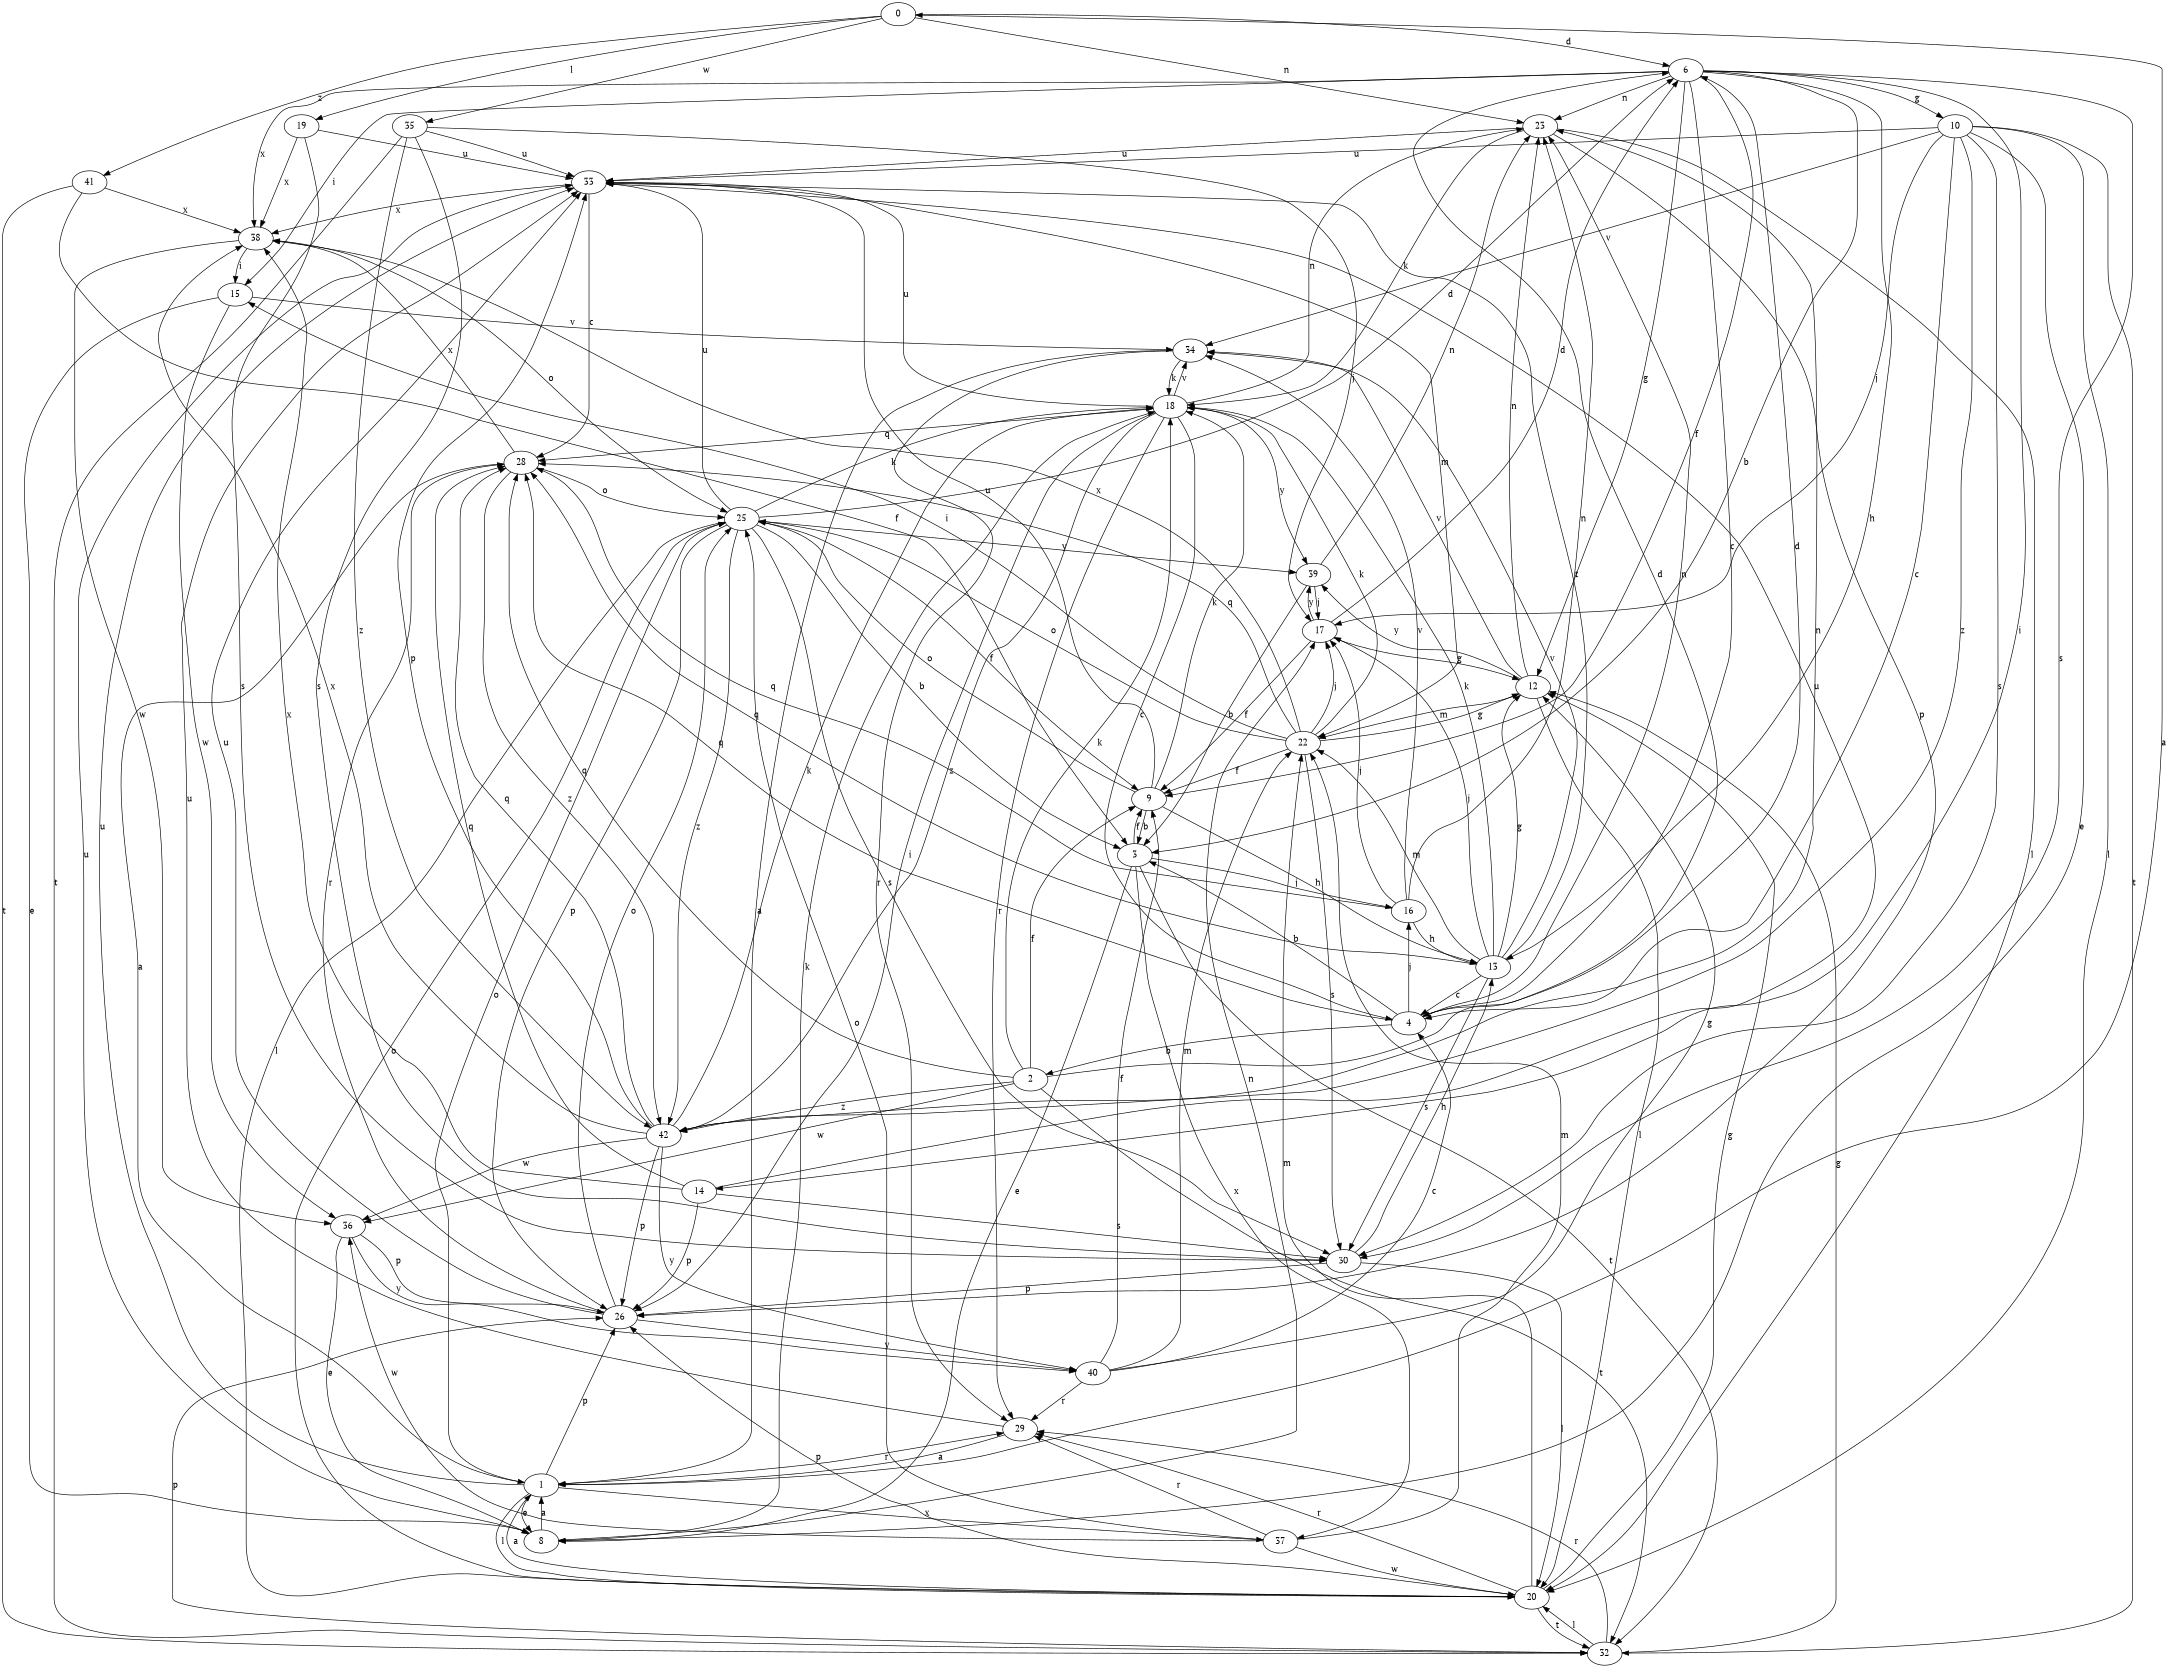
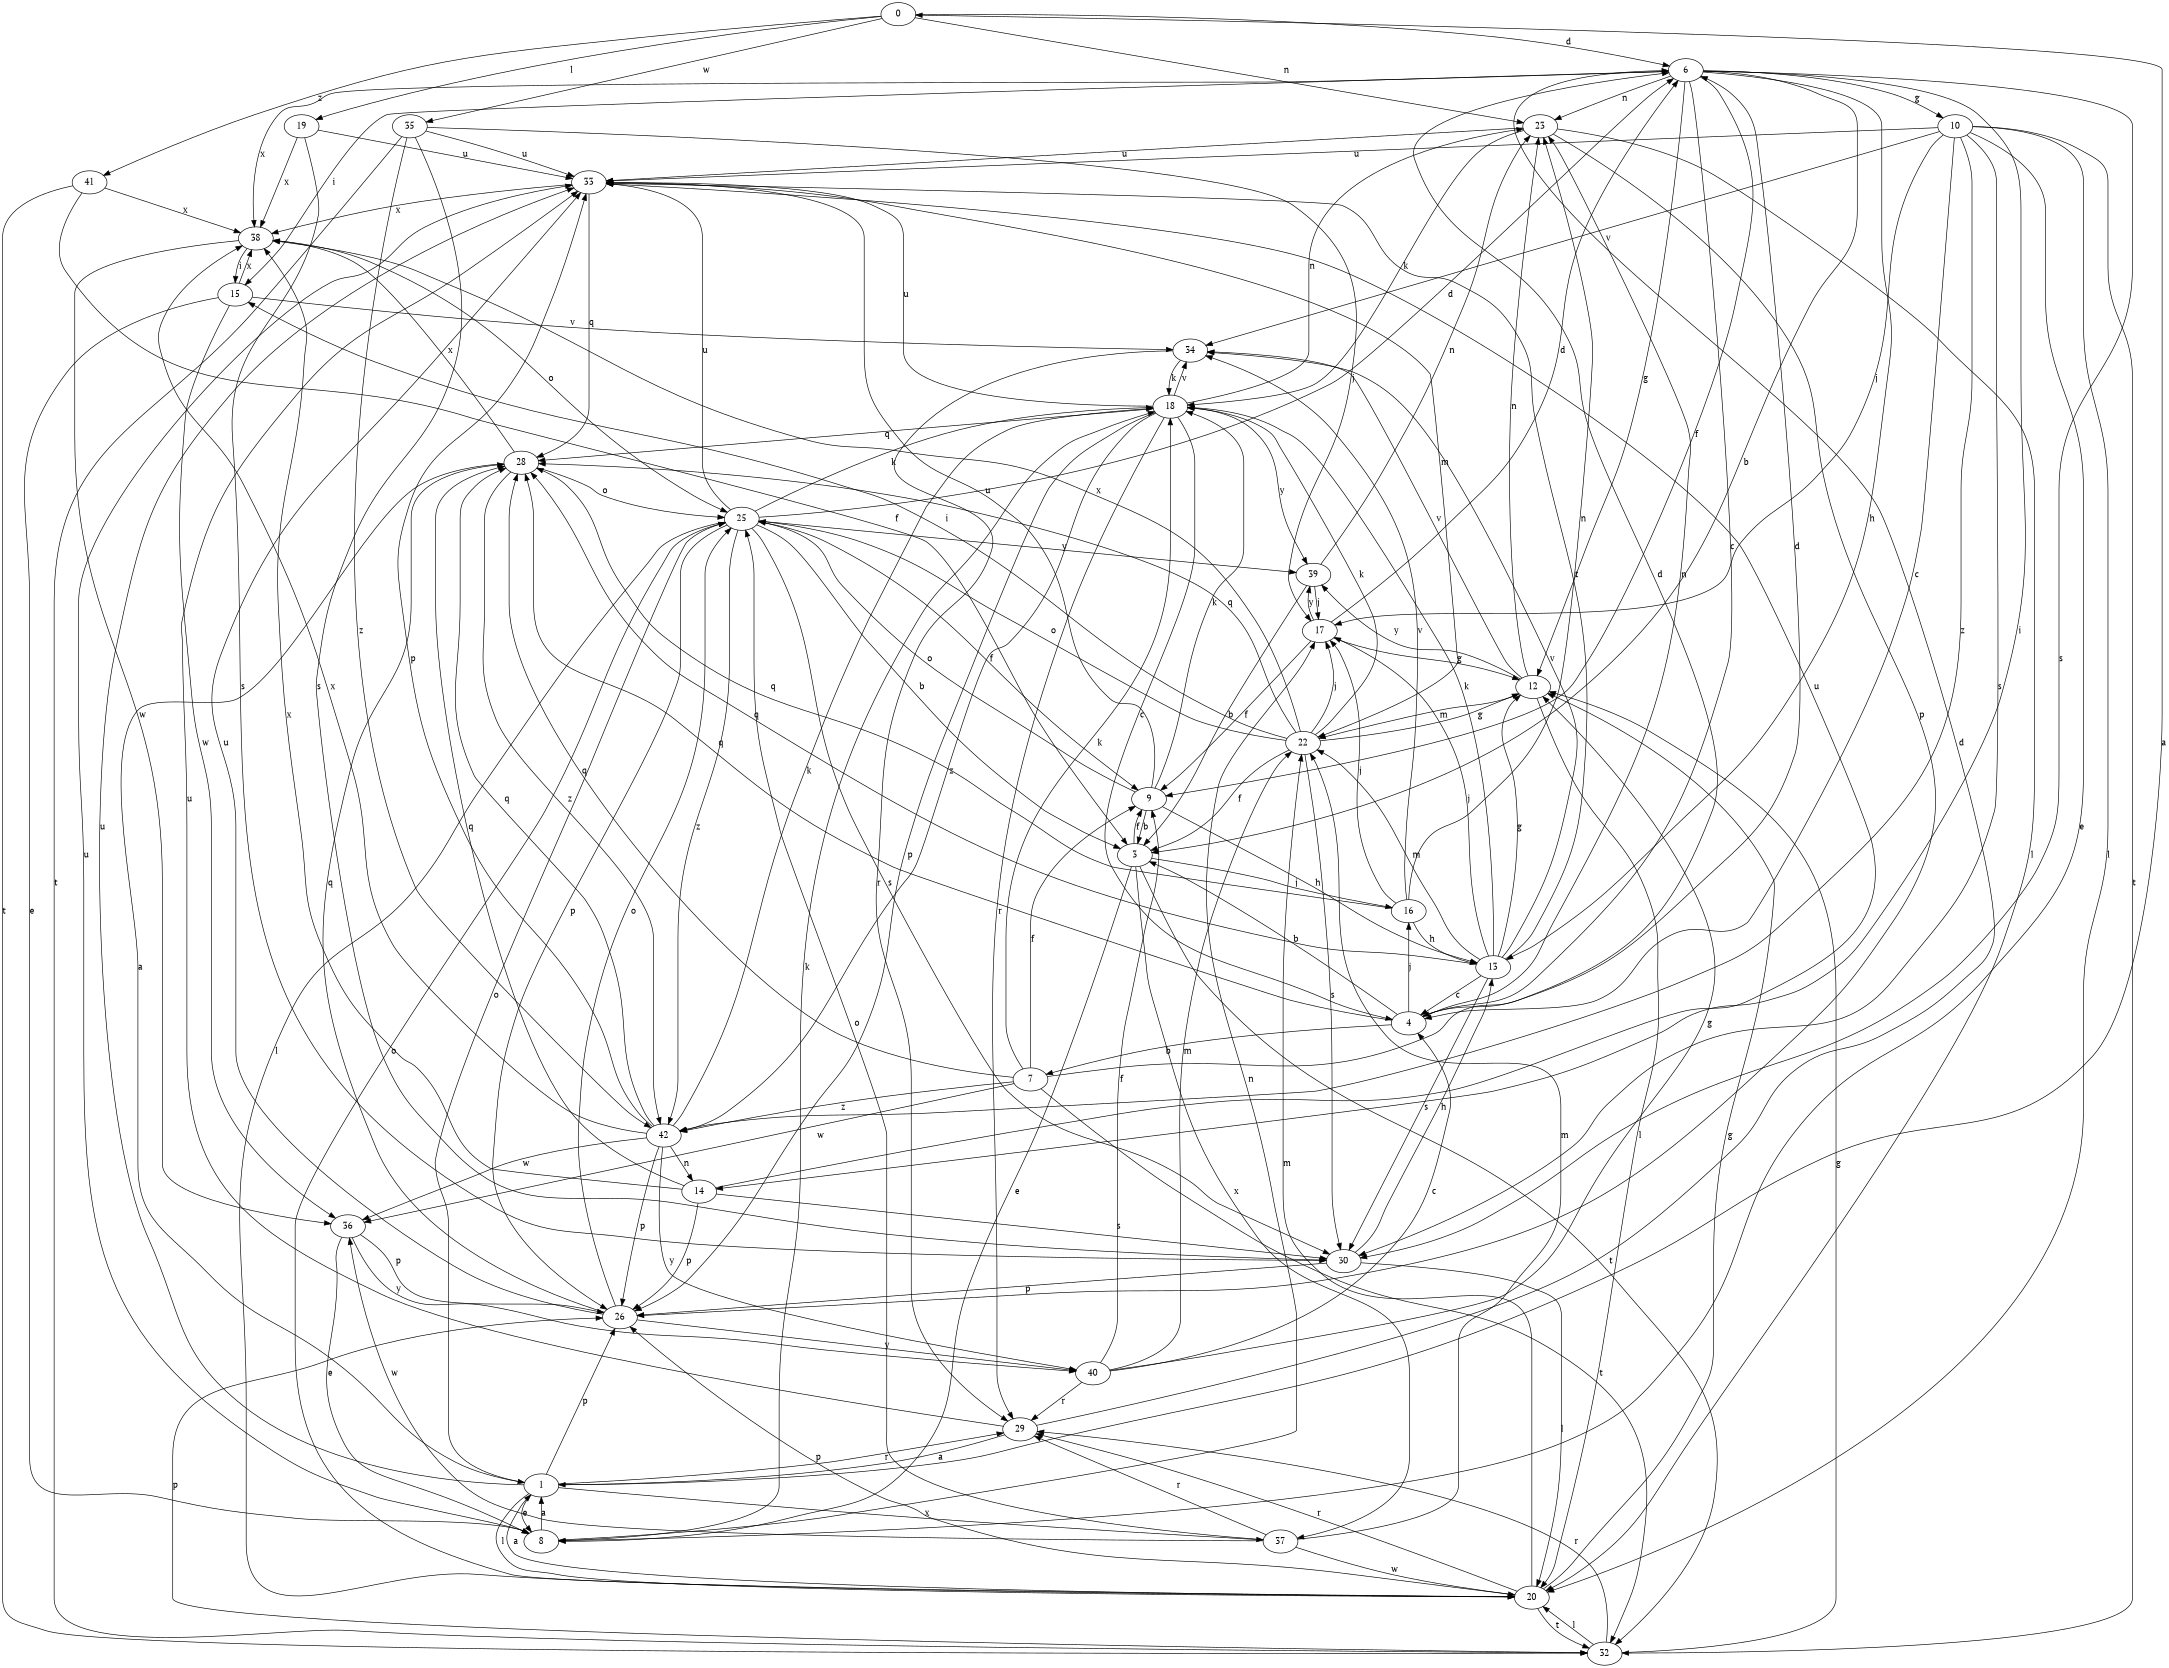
none -> (244, 270)
(592, 323) -> (592, 323)
(1232, 769) -> (1226, 803)
(910, 855) -> (910, 855)
(761, 865) -> none
(331, 883) -> (331, 883)
none -> (1993, 918)
(1693, 963) -> (680, 1161)
(1030, 1079) -> (1030, 1079)
